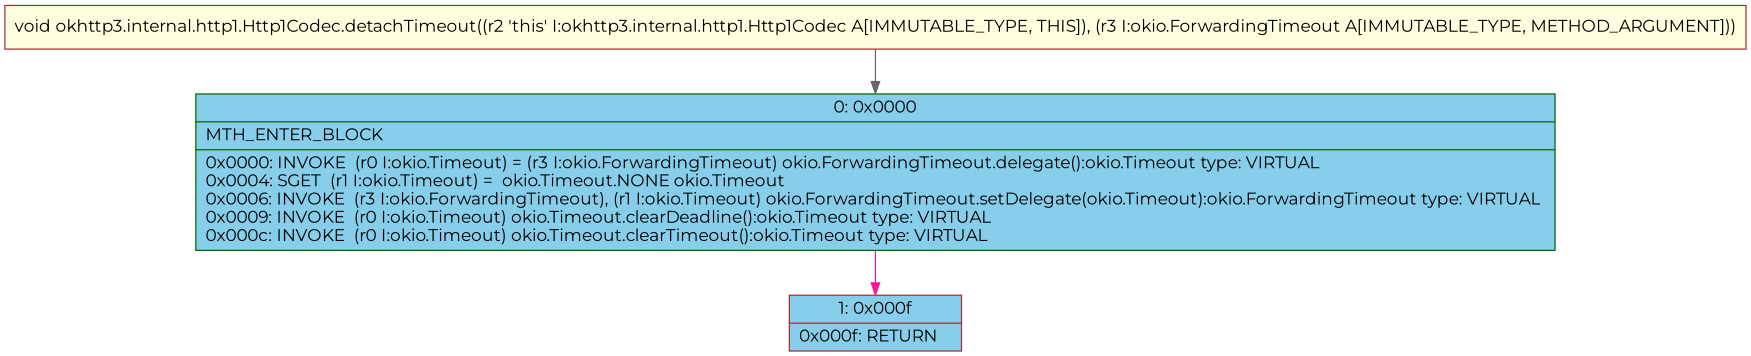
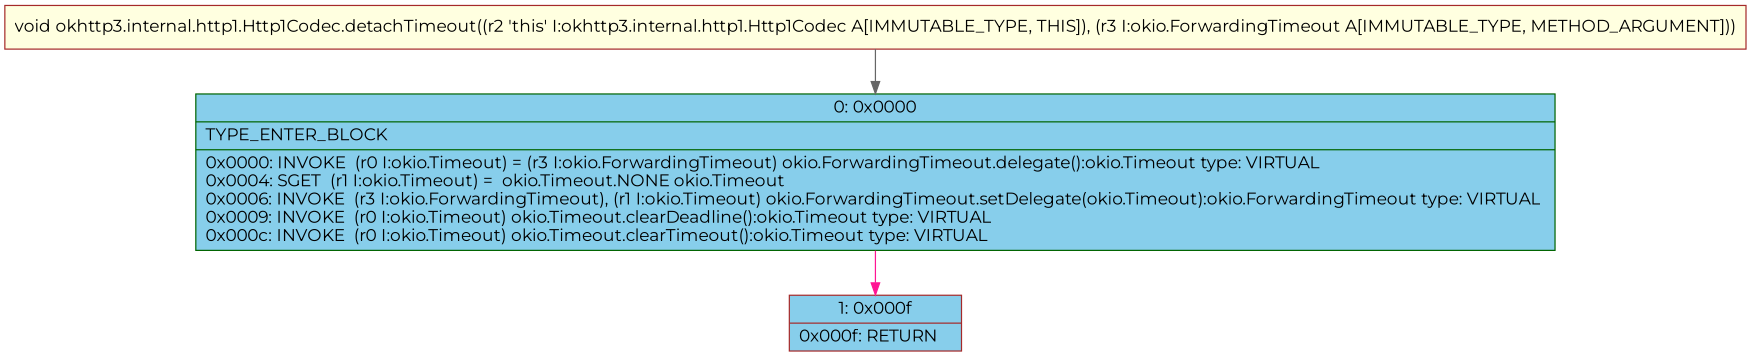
(295, 135) -> (297, 135)
